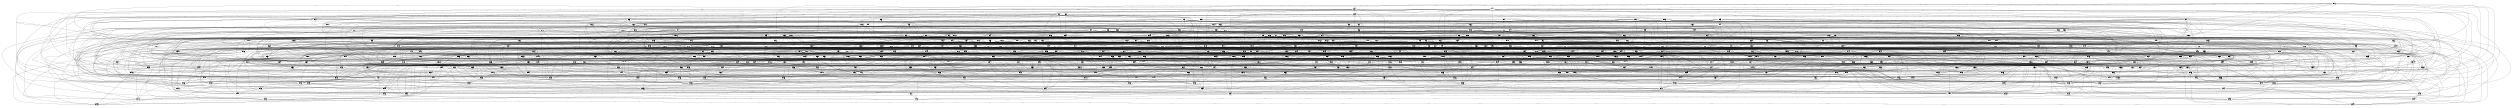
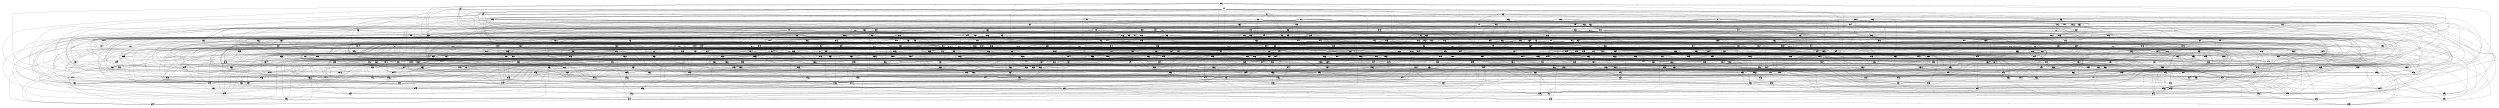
none -> (858, 78)
